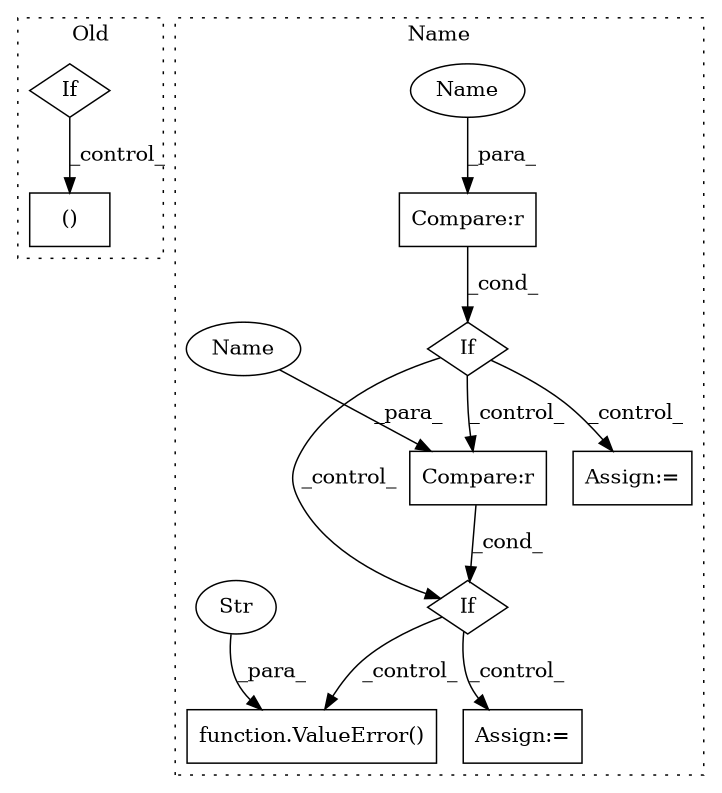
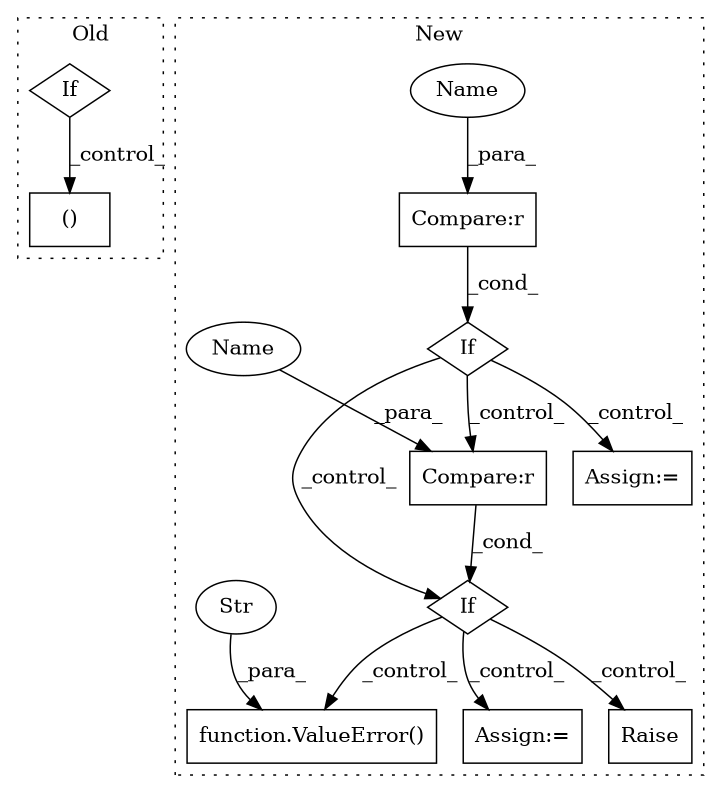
(439, 35) -> (439, 35)
none -> (650, 736)
